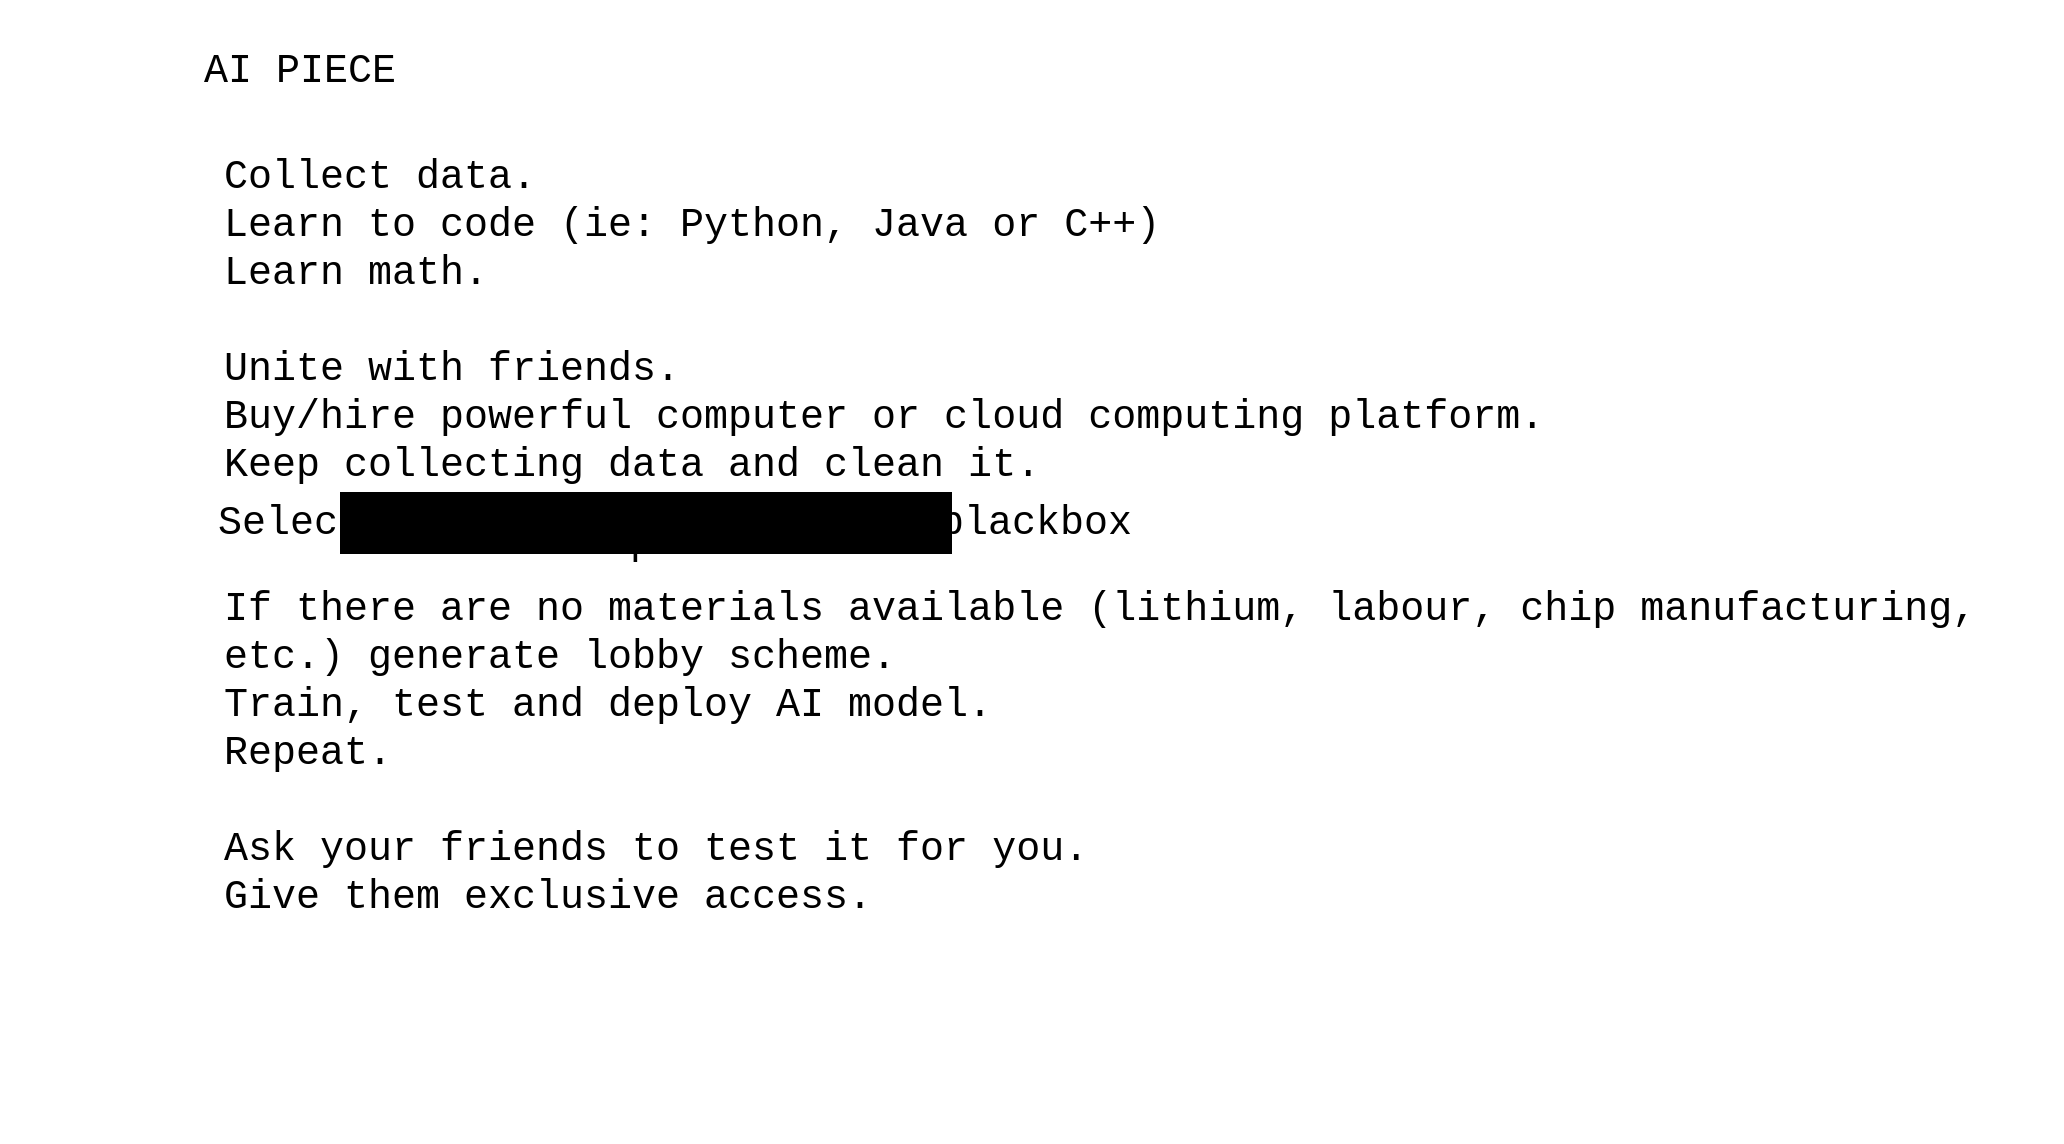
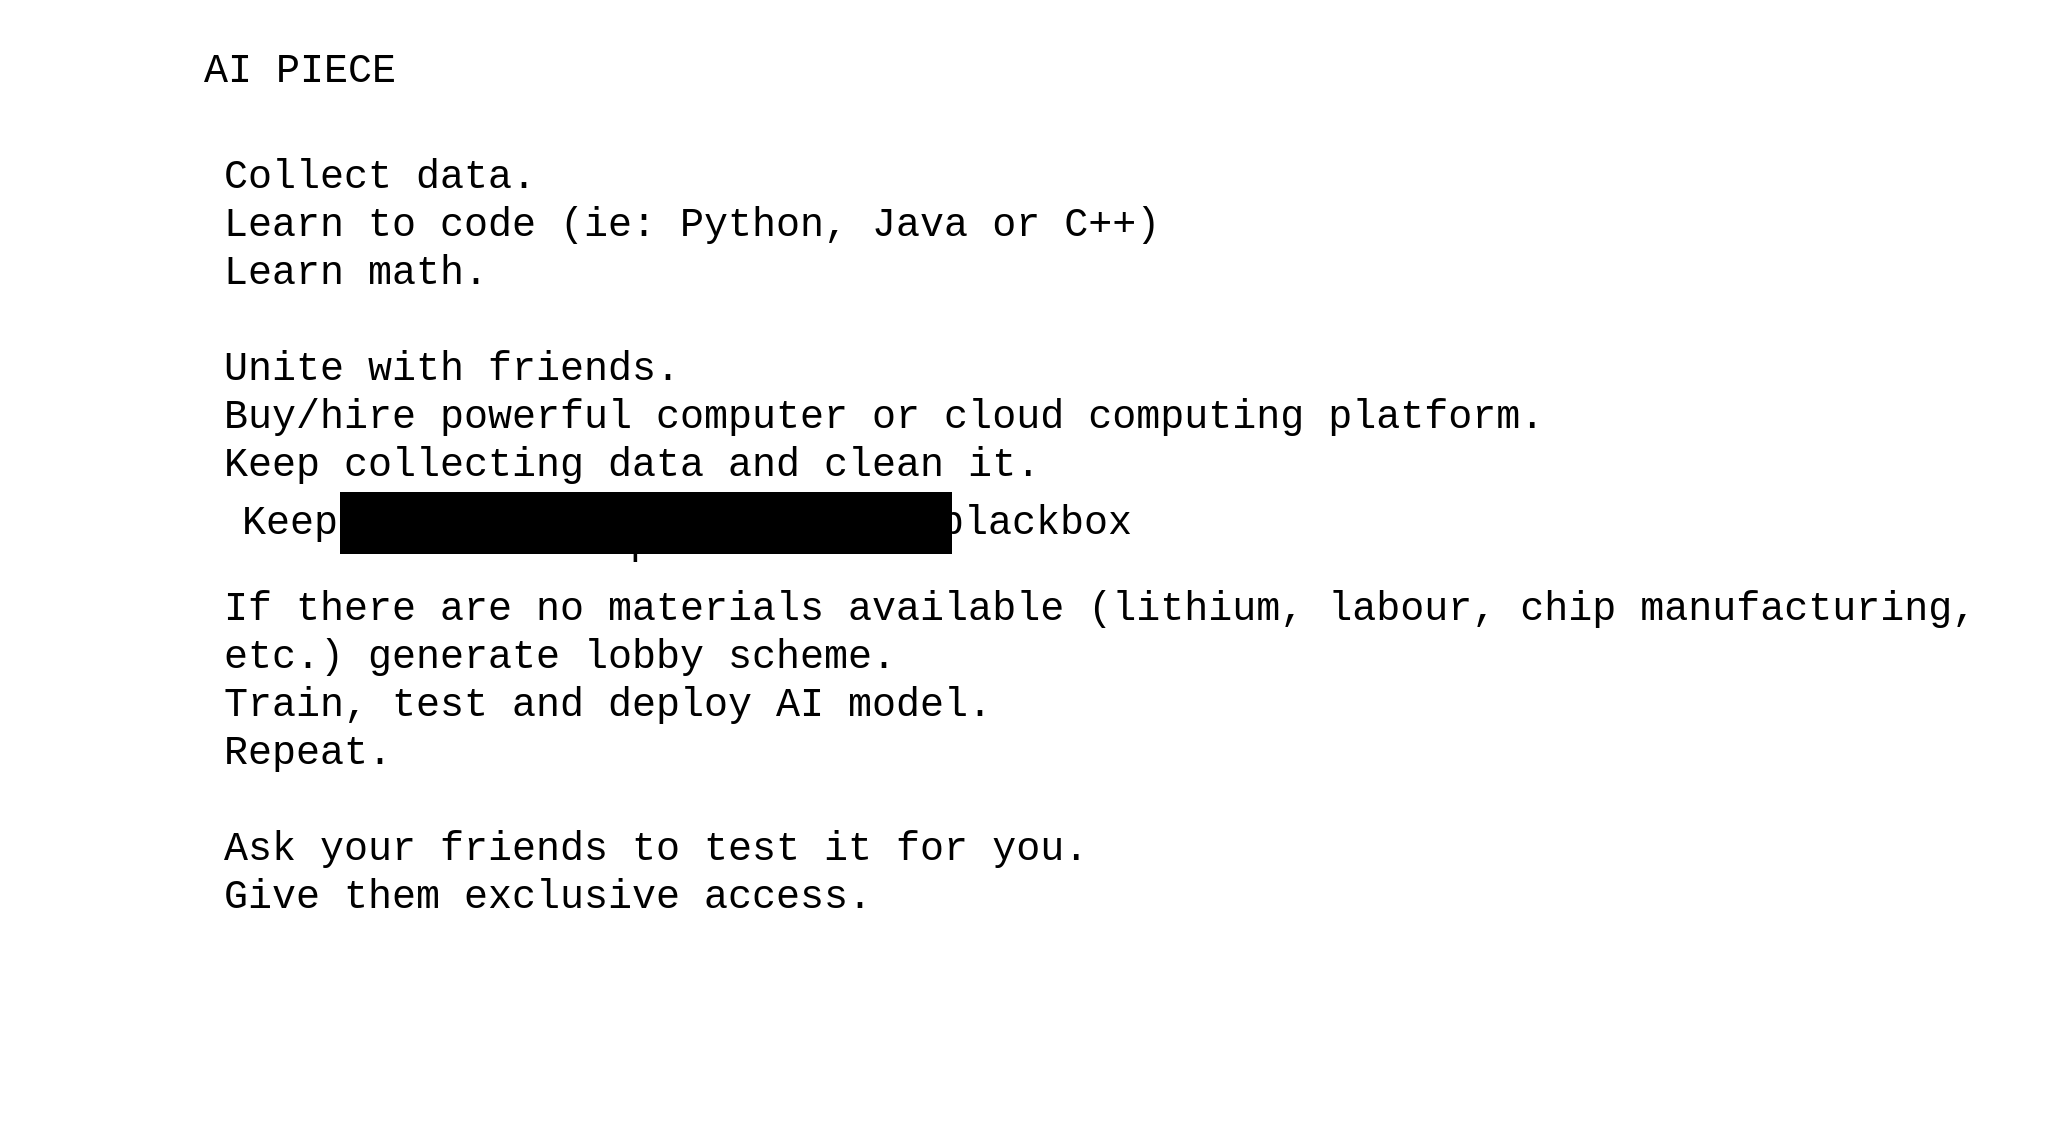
(291, 523) -> (291, 523)
